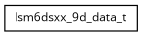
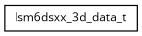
(71, 18) -> (71, 18)
